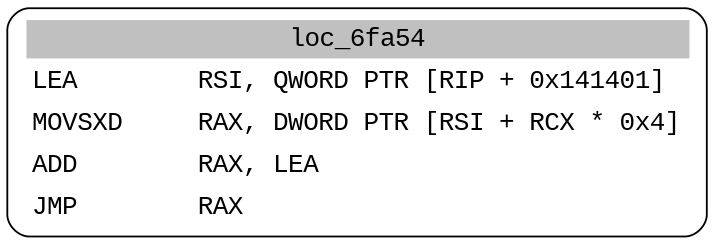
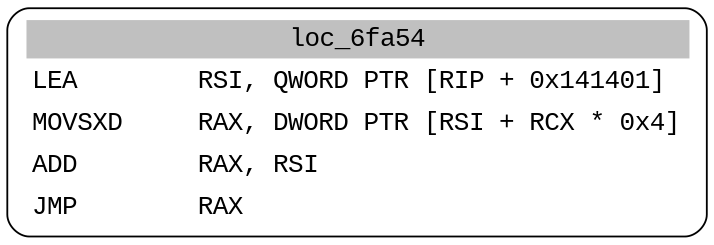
(175, 164) -> (175, 164)
